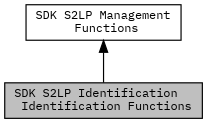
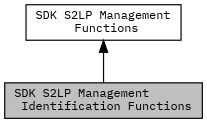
(104, 101) -> (104, 101)
